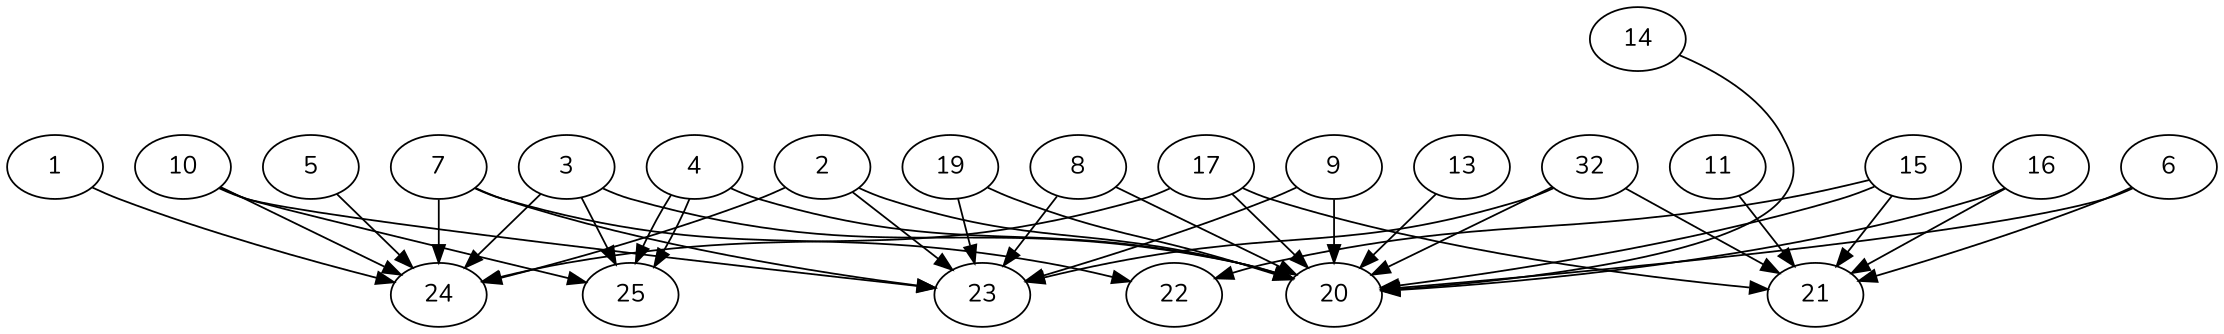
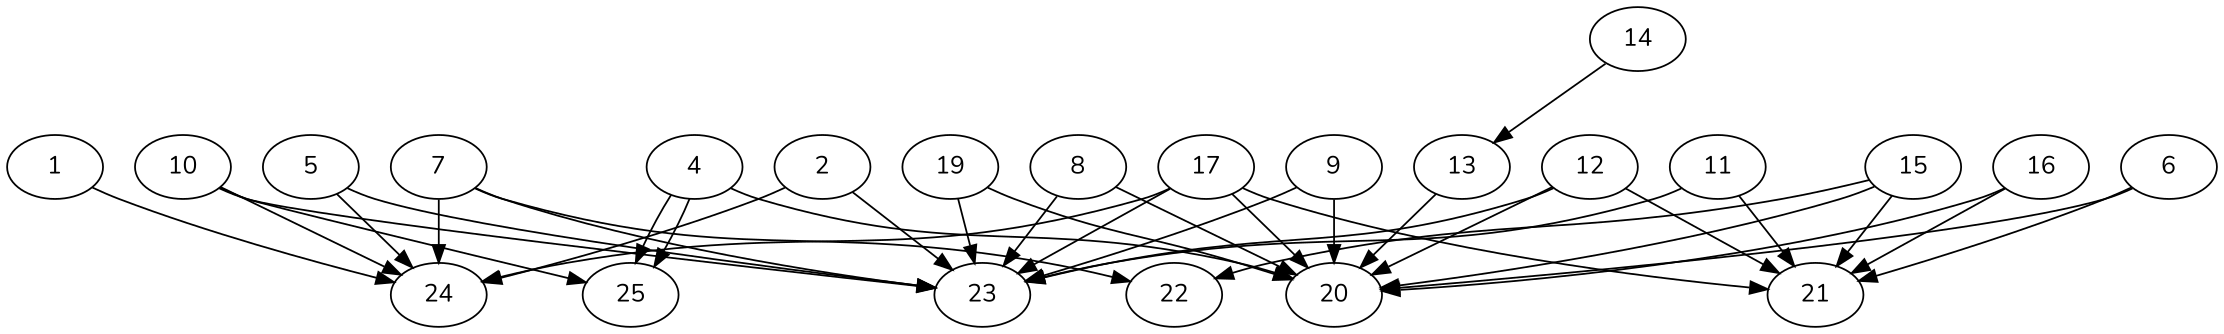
(567, 167) -> none
(1590, 167) -> (1590, 167)
(1792, 180) -> (1557, 98)
none -> (1116, 219)
none -> (502, 226)
(1066, 235) -> none
none -> (1364, 241)
